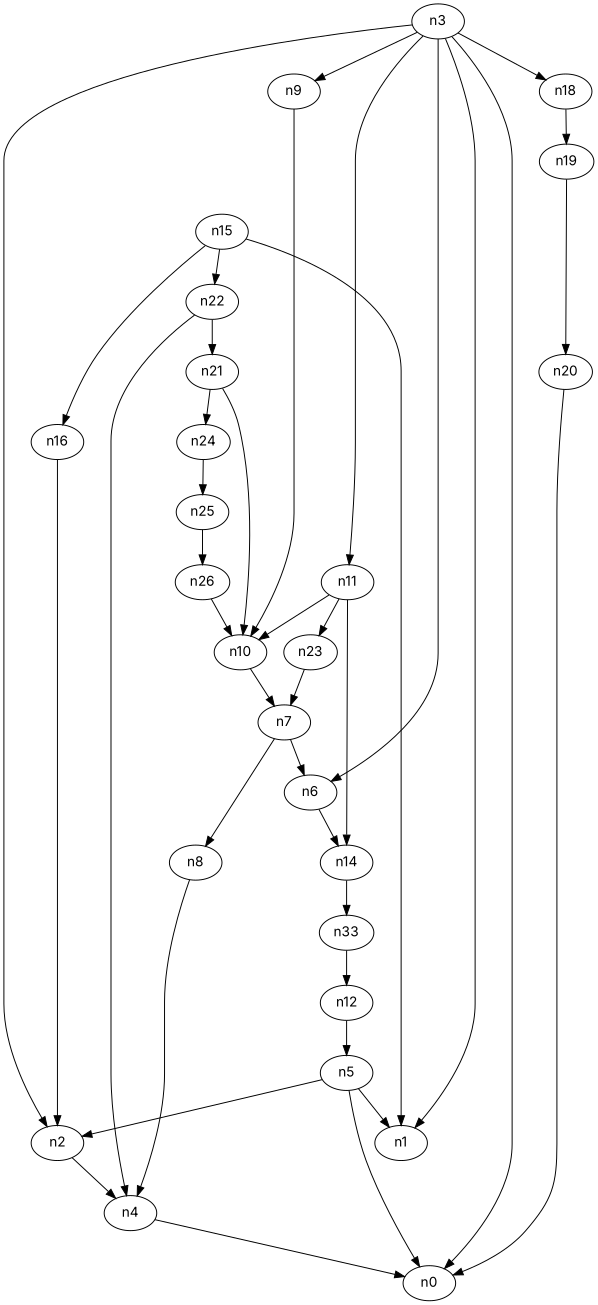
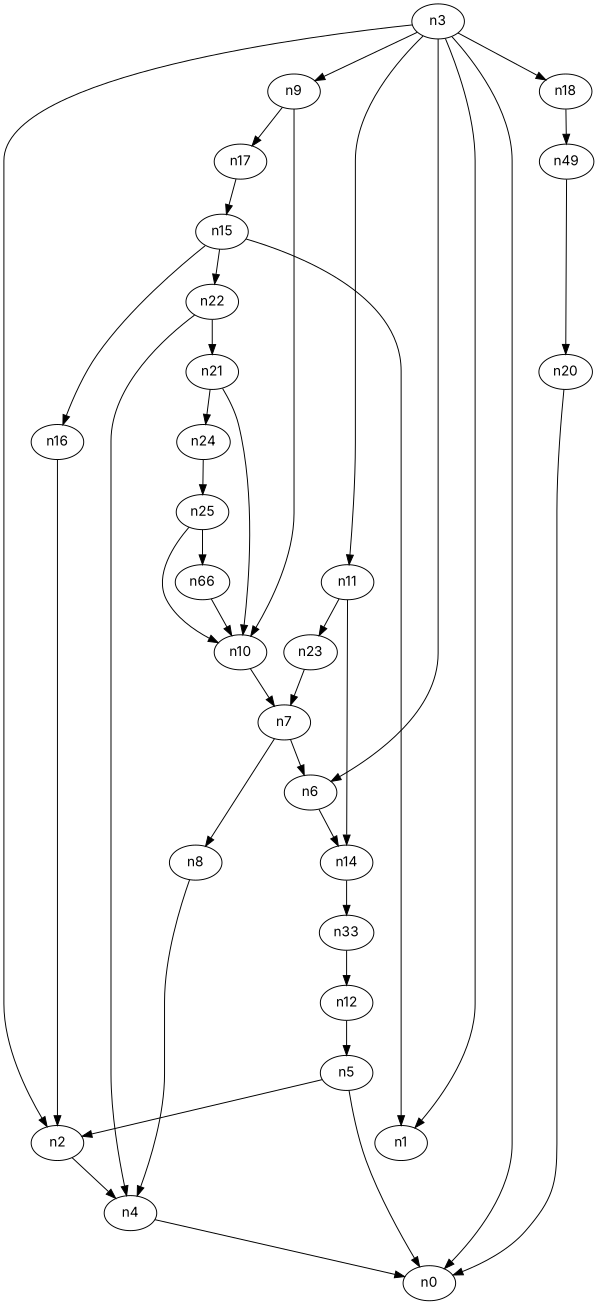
none -> (240, 162)
(567, 162) -> (567, 162)
(203, 582) -> (203, 582)
(298, 615) -> (163, 589)
(371, 1104) -> none
